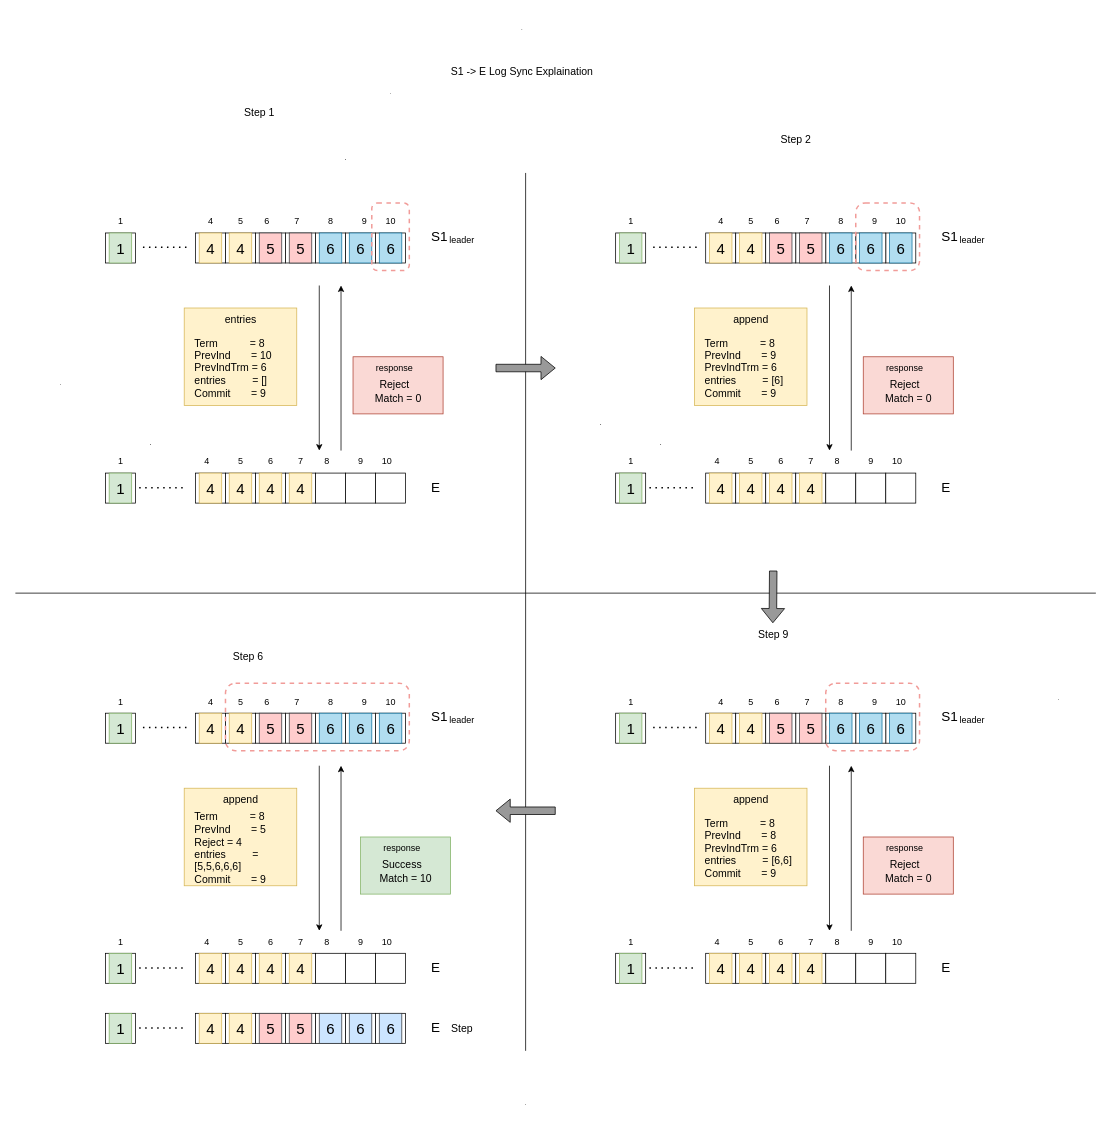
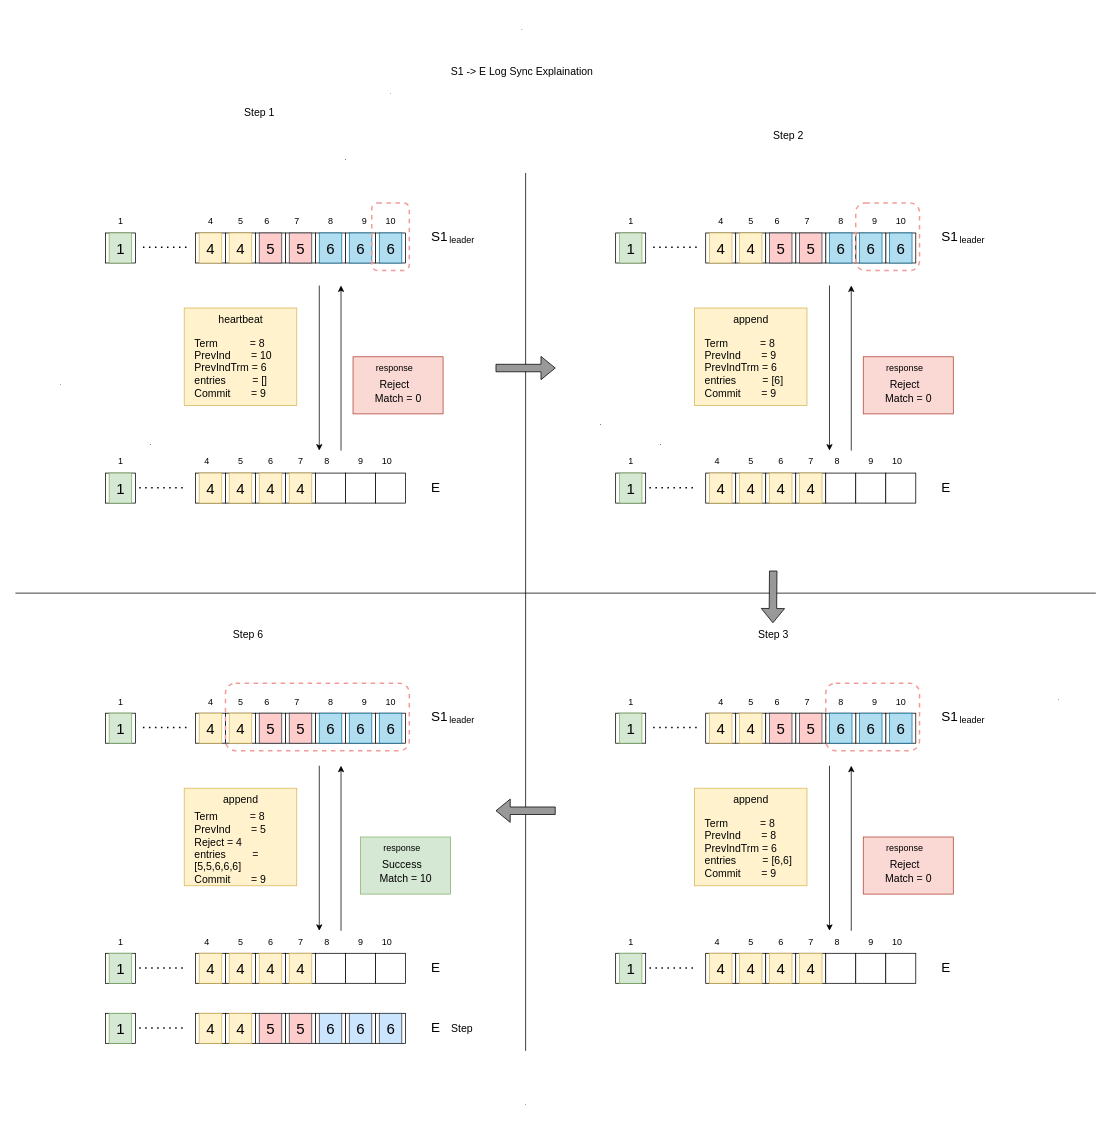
(795, 139) -> (788, 135)
(241, 319) -> (241, 319)
(773, 634) -> (773, 634)
(248, 657) -> (248, 634)
